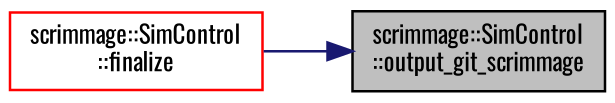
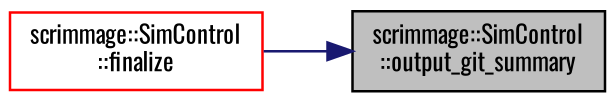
(479, 51) -> (479, 51)
